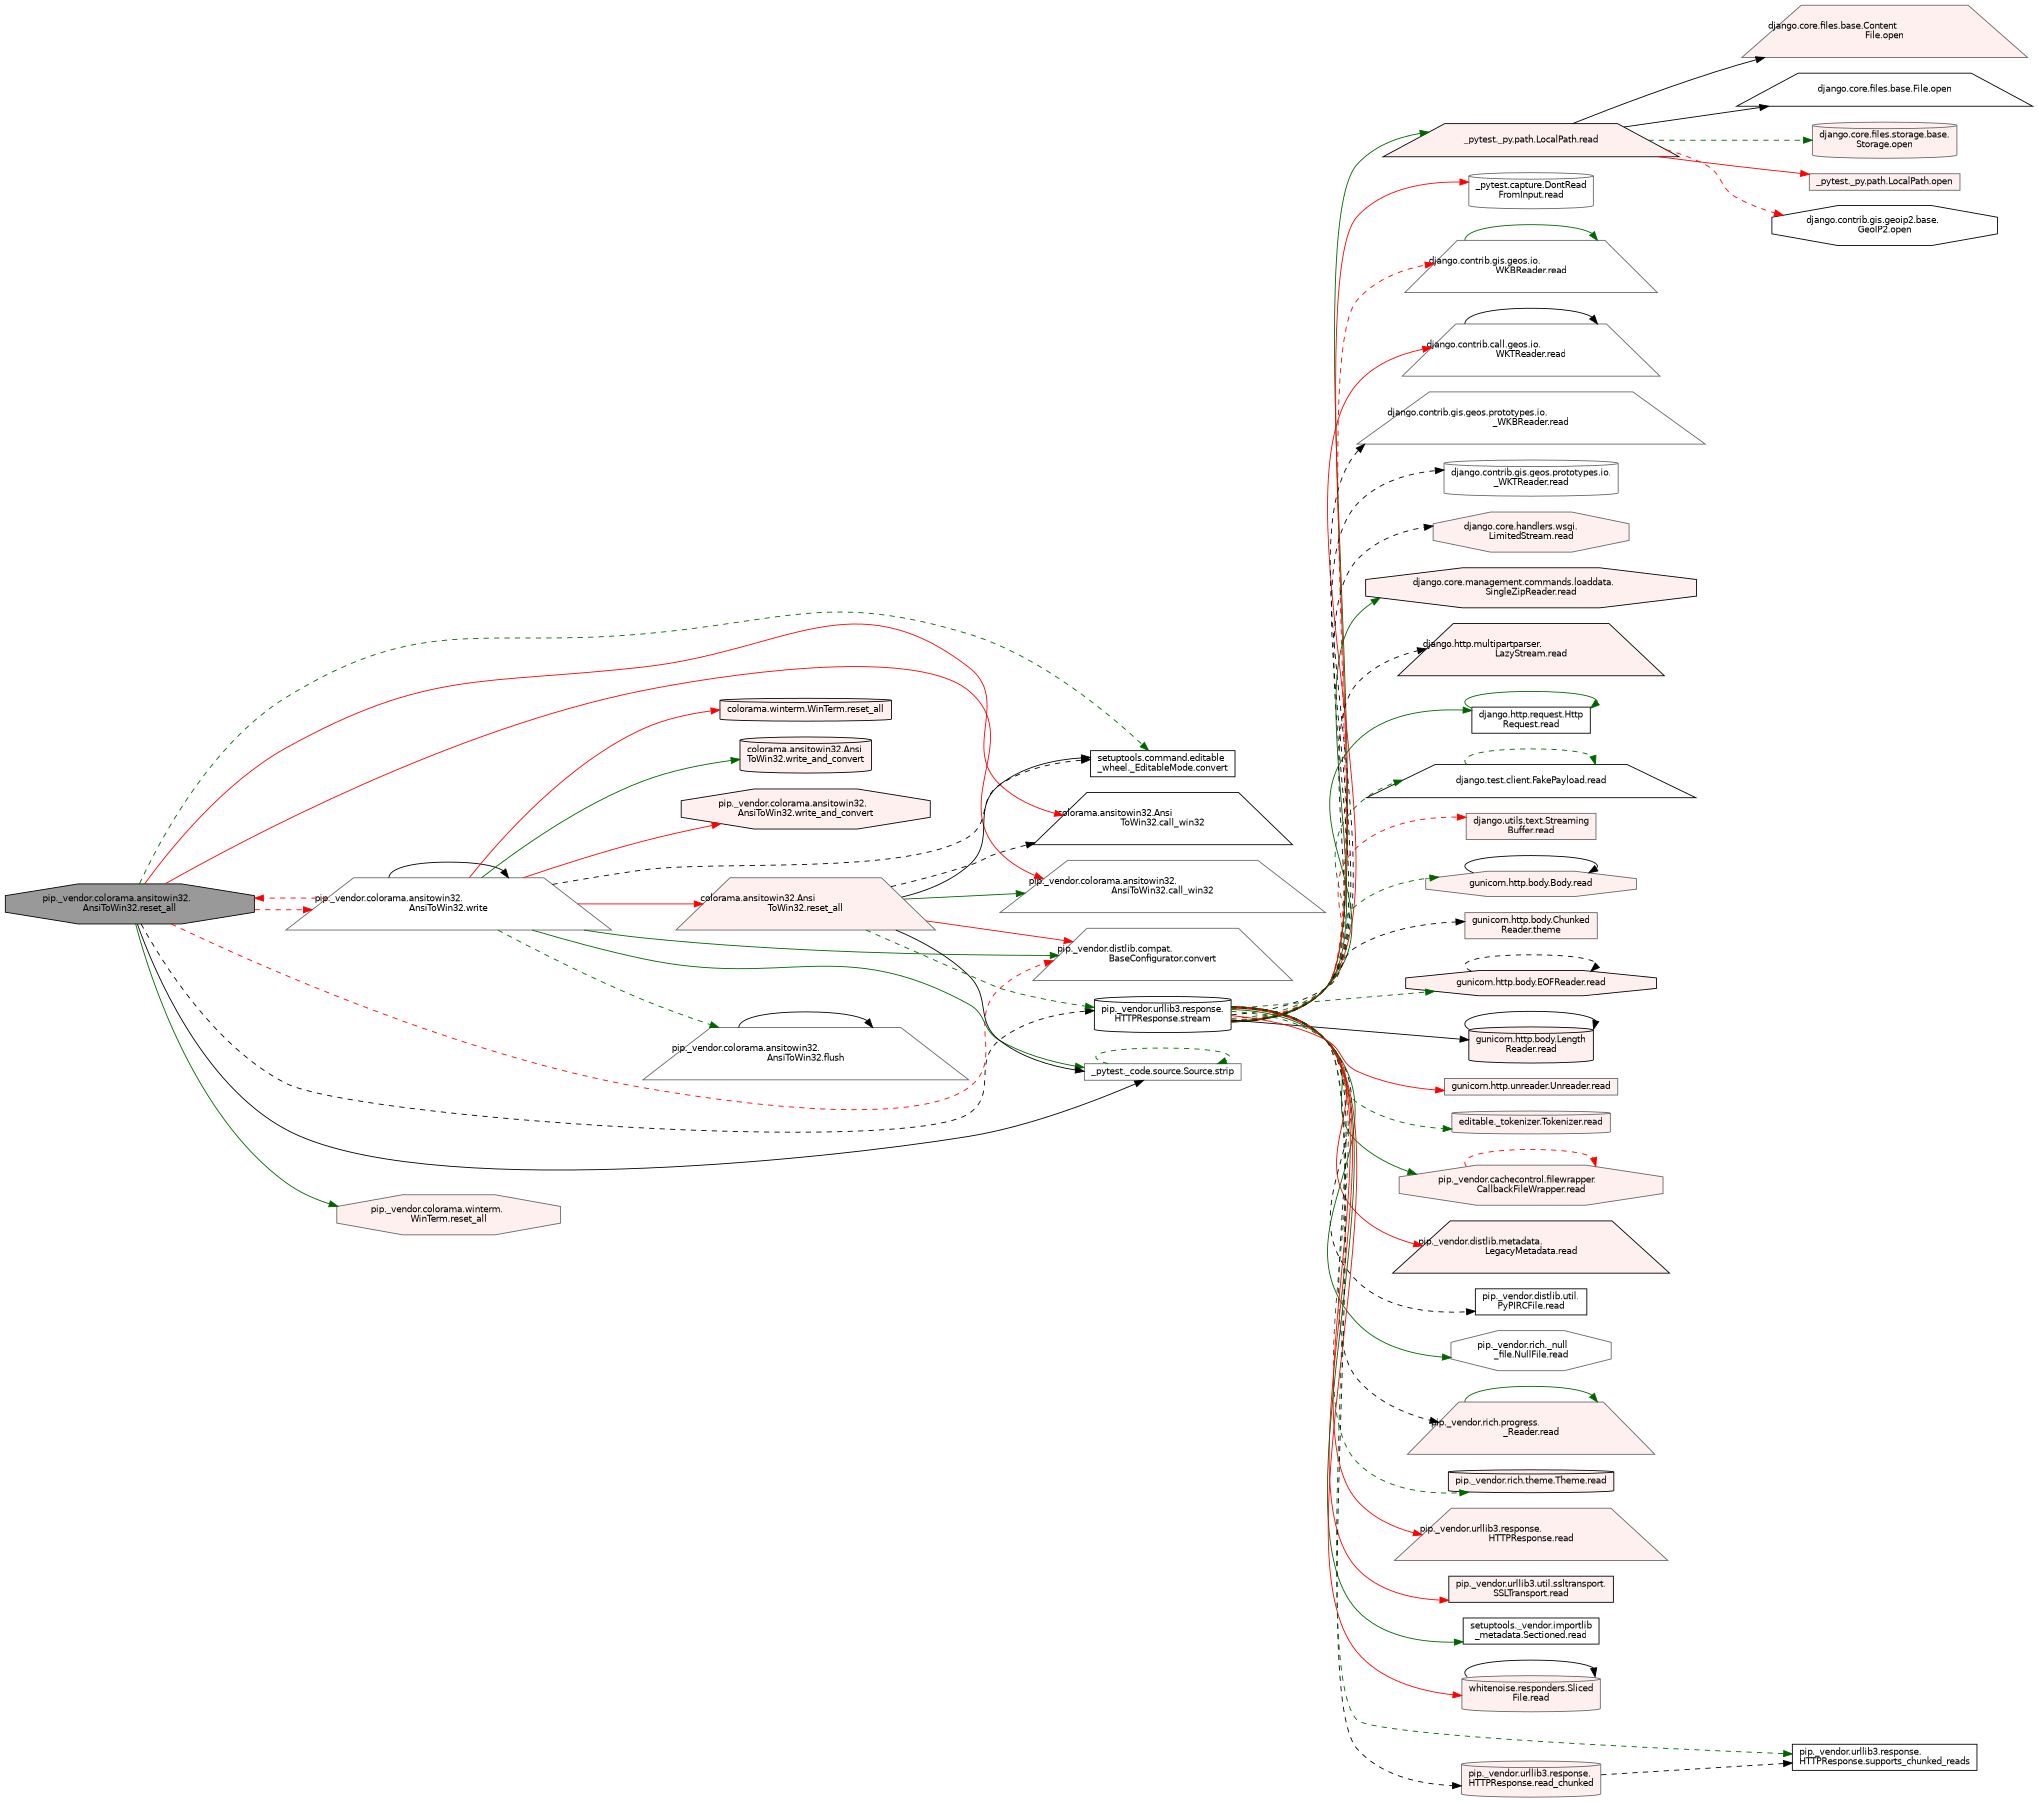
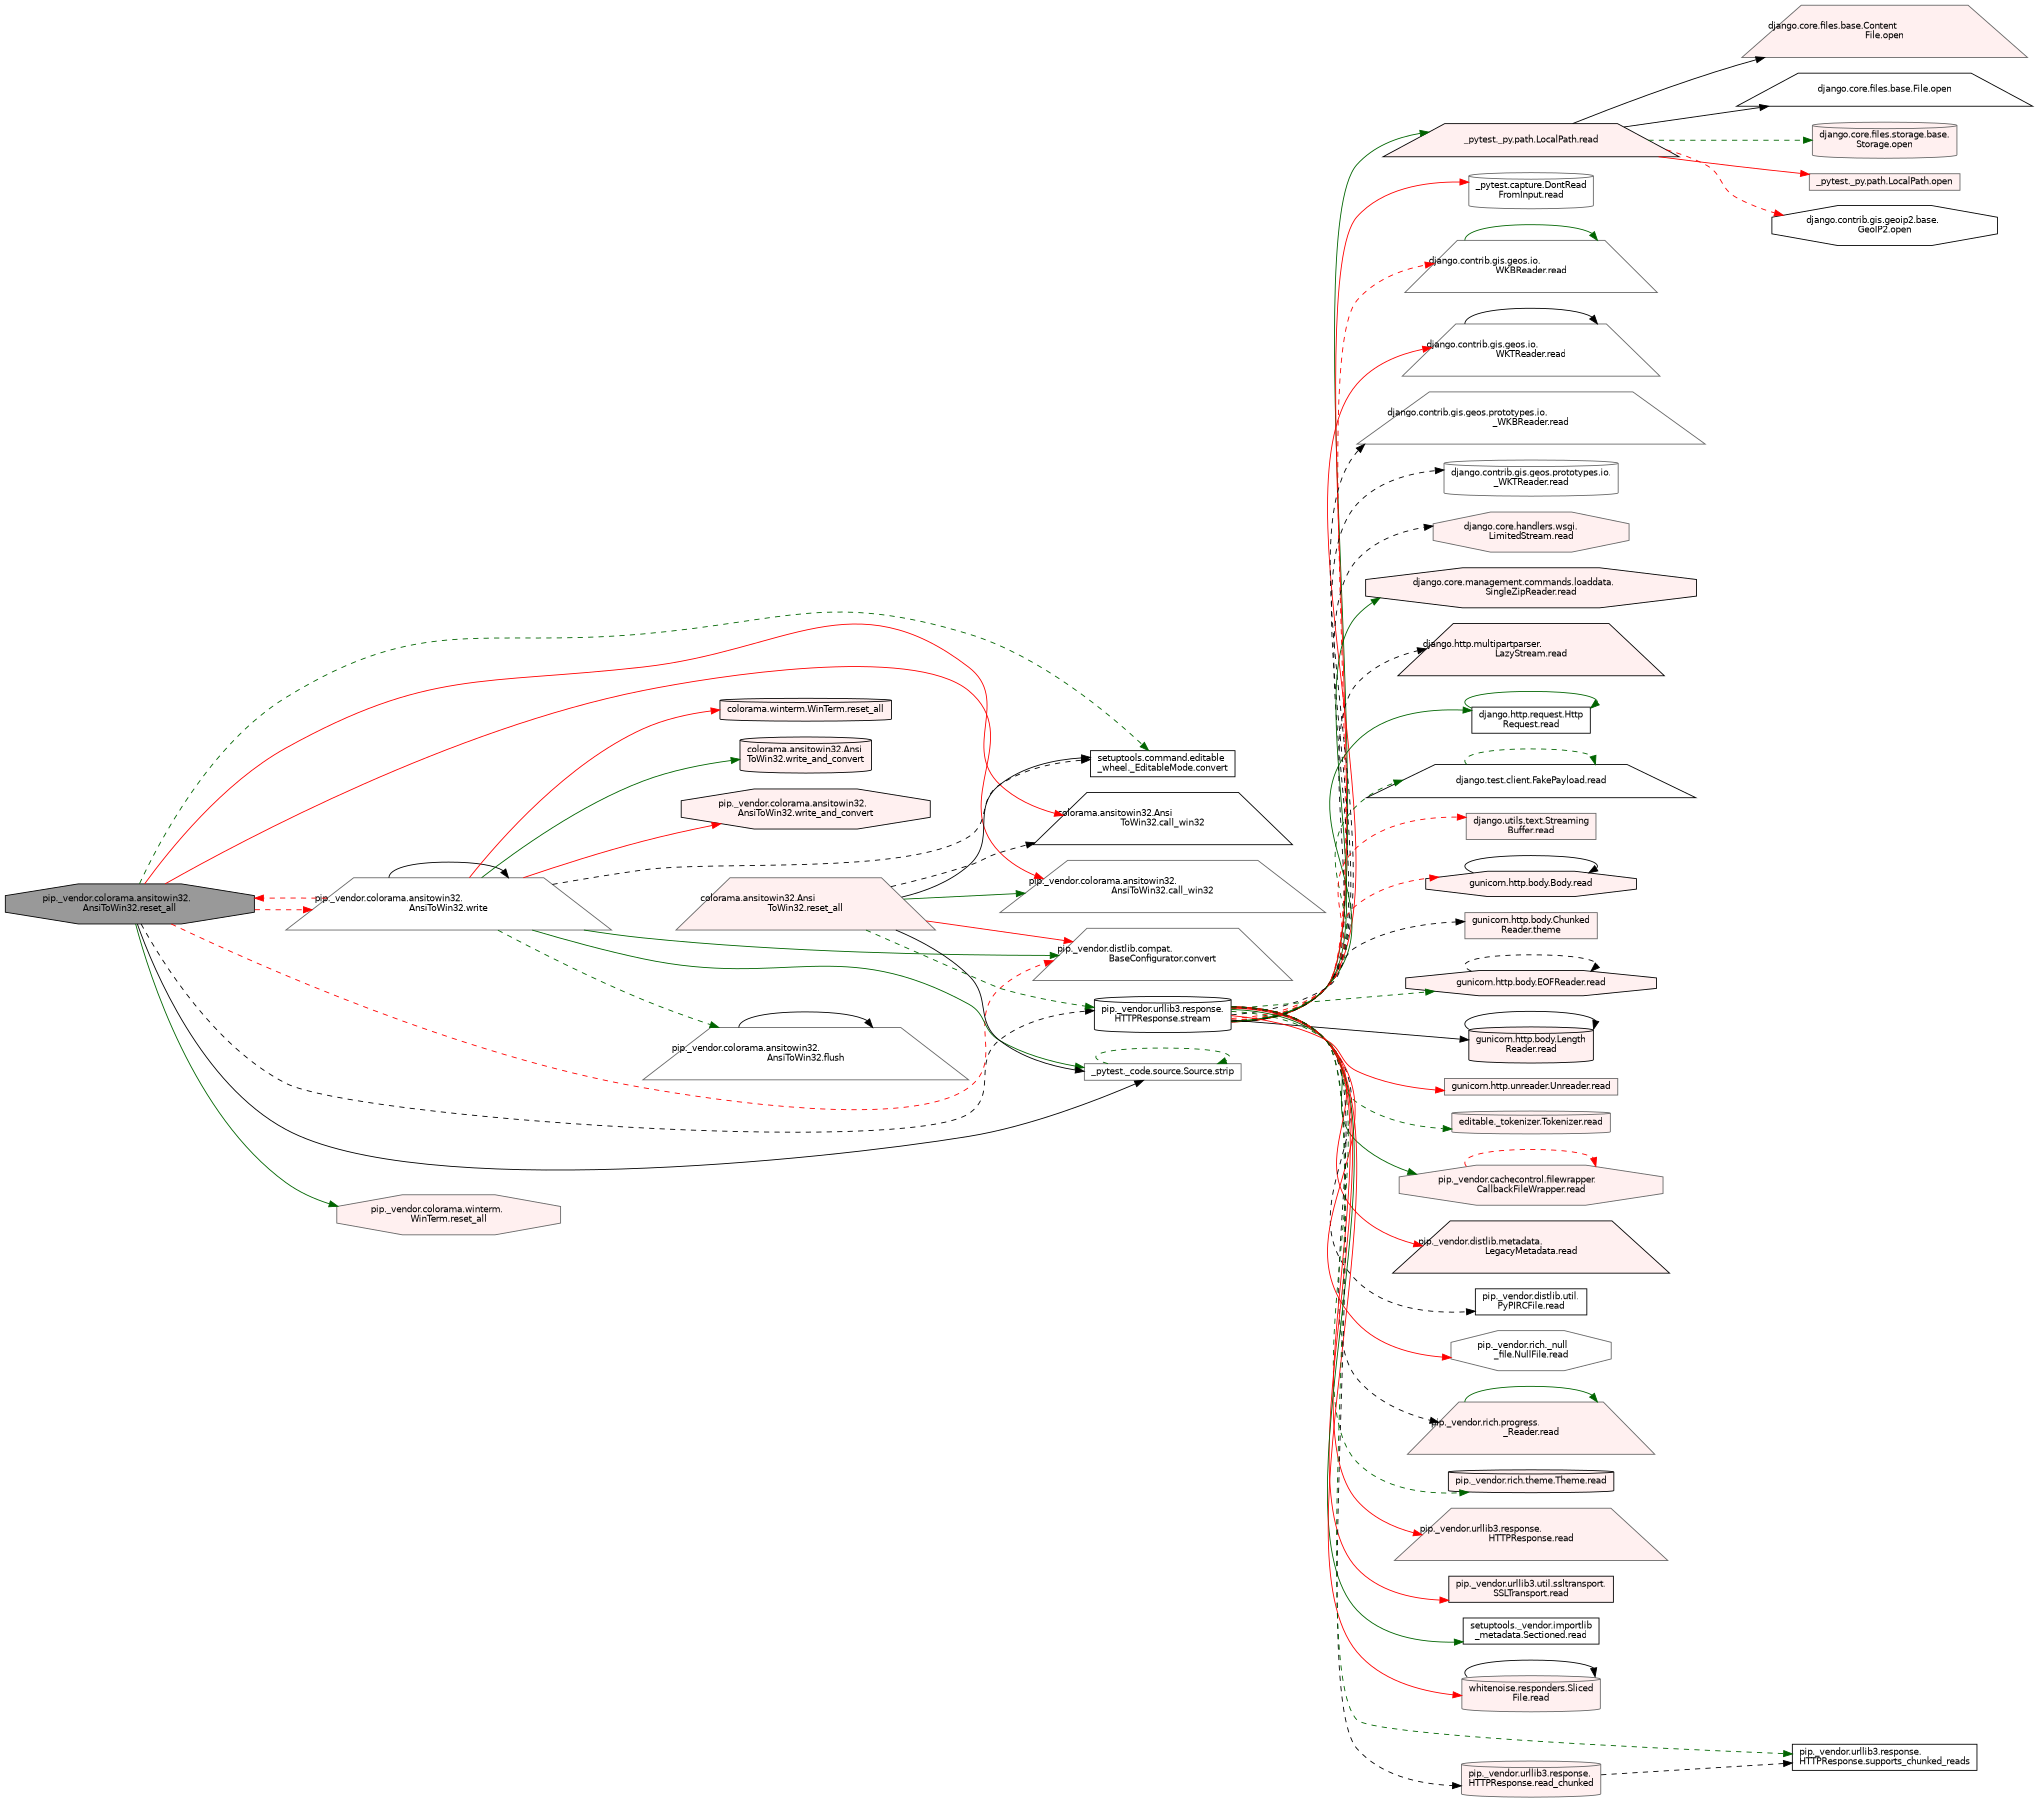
(1531, 350) -> (1531, 350)
(1531, 884) -> (1531, 884)
(1360, 903) -> (1360, 903)
(636, 904) -> none
(1328, 1250) -> (1328, 1250)
